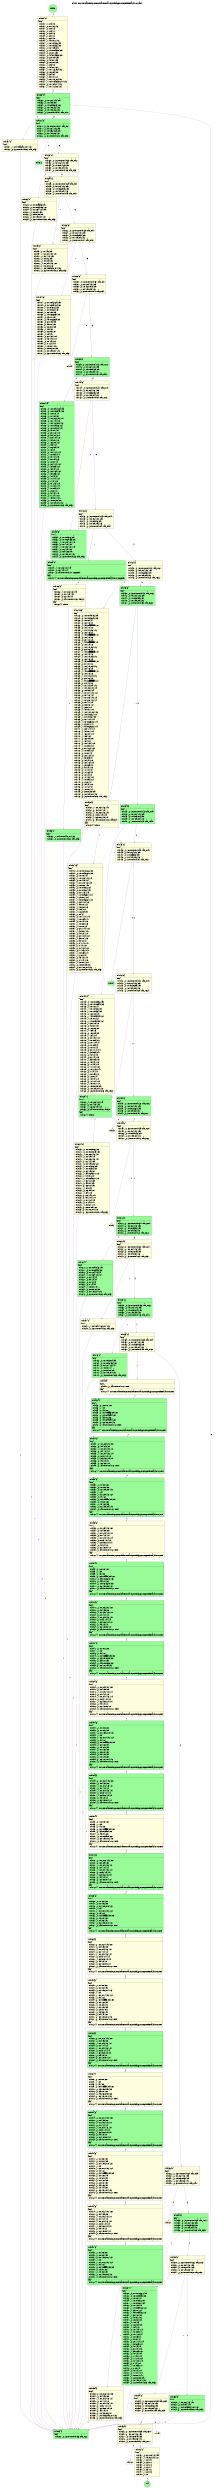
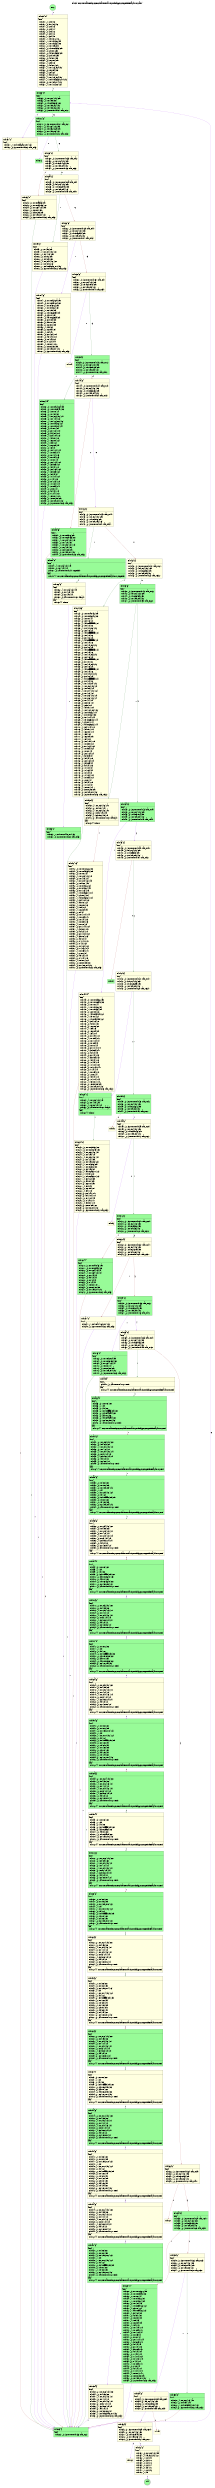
(53, 8) -> (53, 8)
